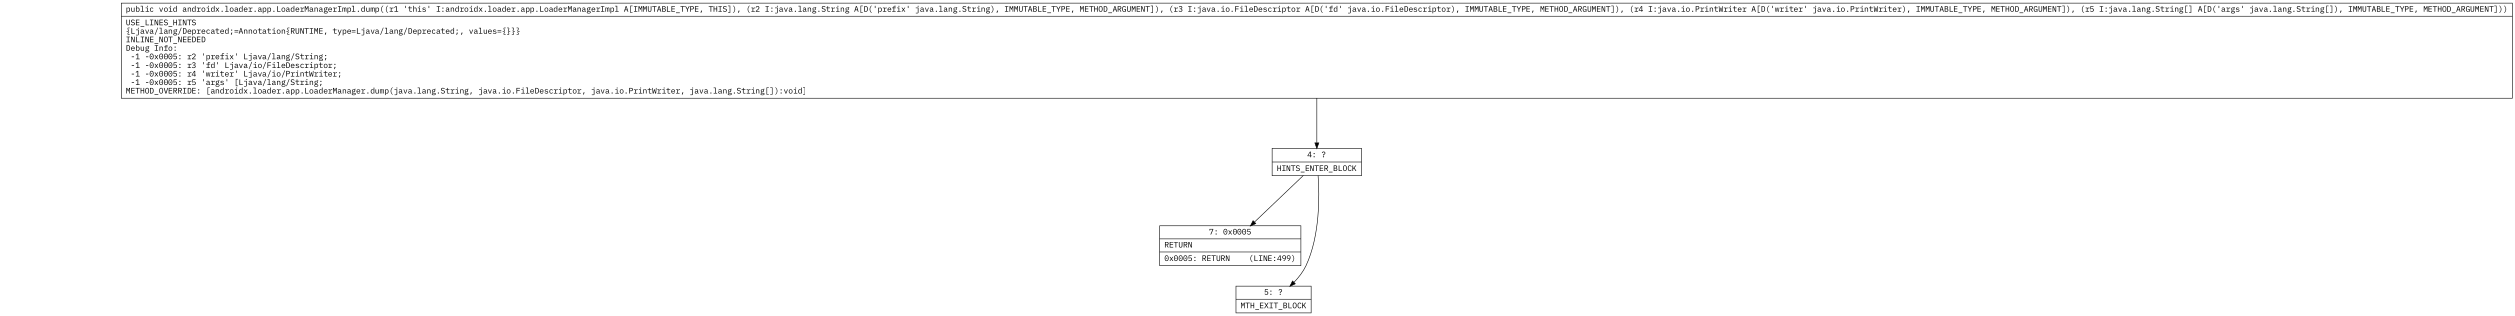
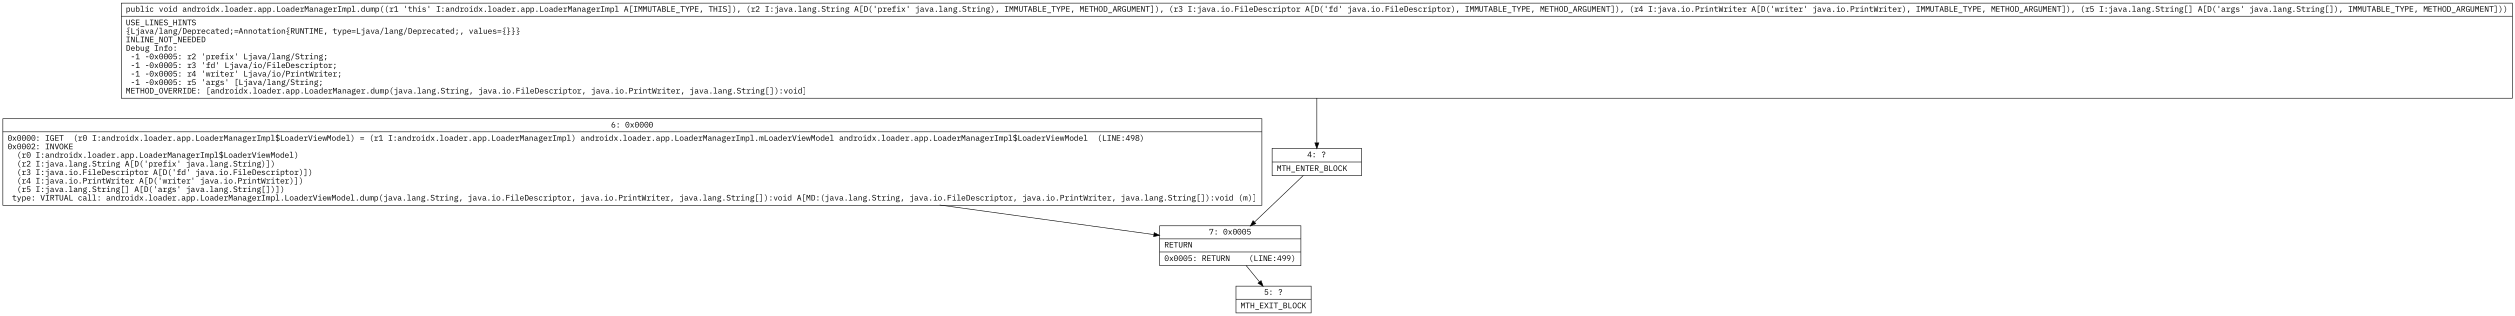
none -> (632, 162)
(1317, 169) -> (1312, 169)
(1316, 232) -> (1253, 274)
